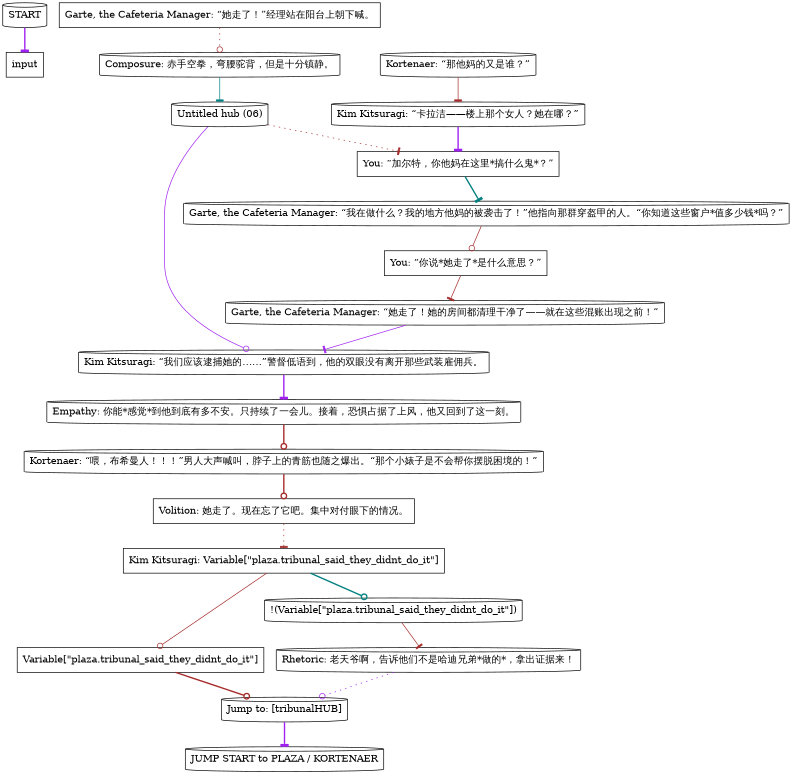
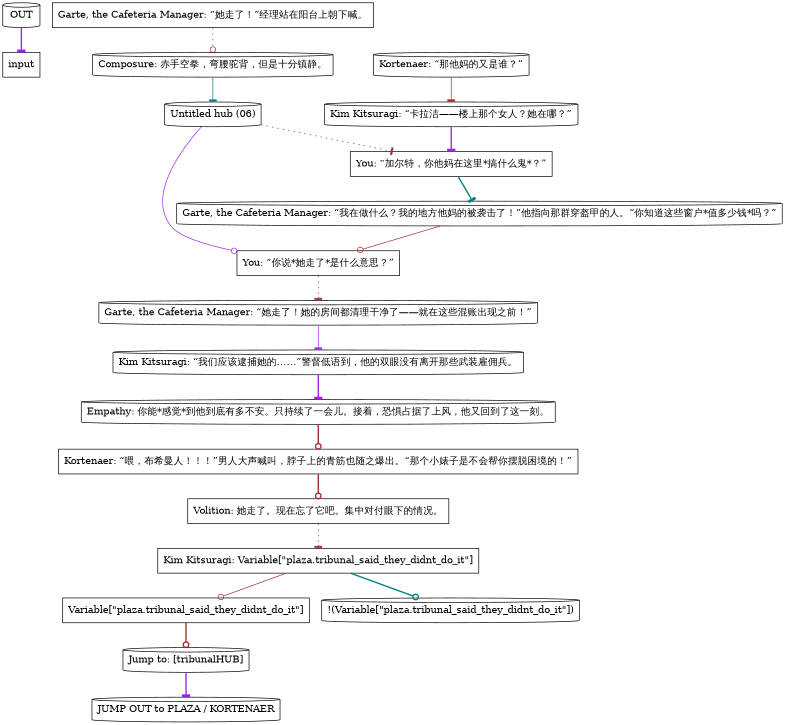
(25, 15) -> (21, 15)
(165, 250) -> (163, 205)
(456, 286) -> (318, 286)
(284, 462) -> (318, 462)
(428, 660) -> none
(285, 759) -> (186, 710)
